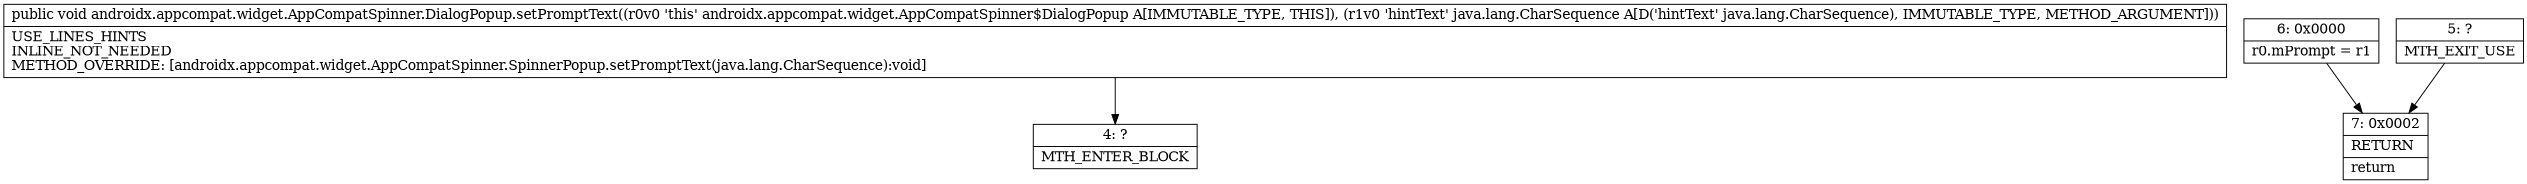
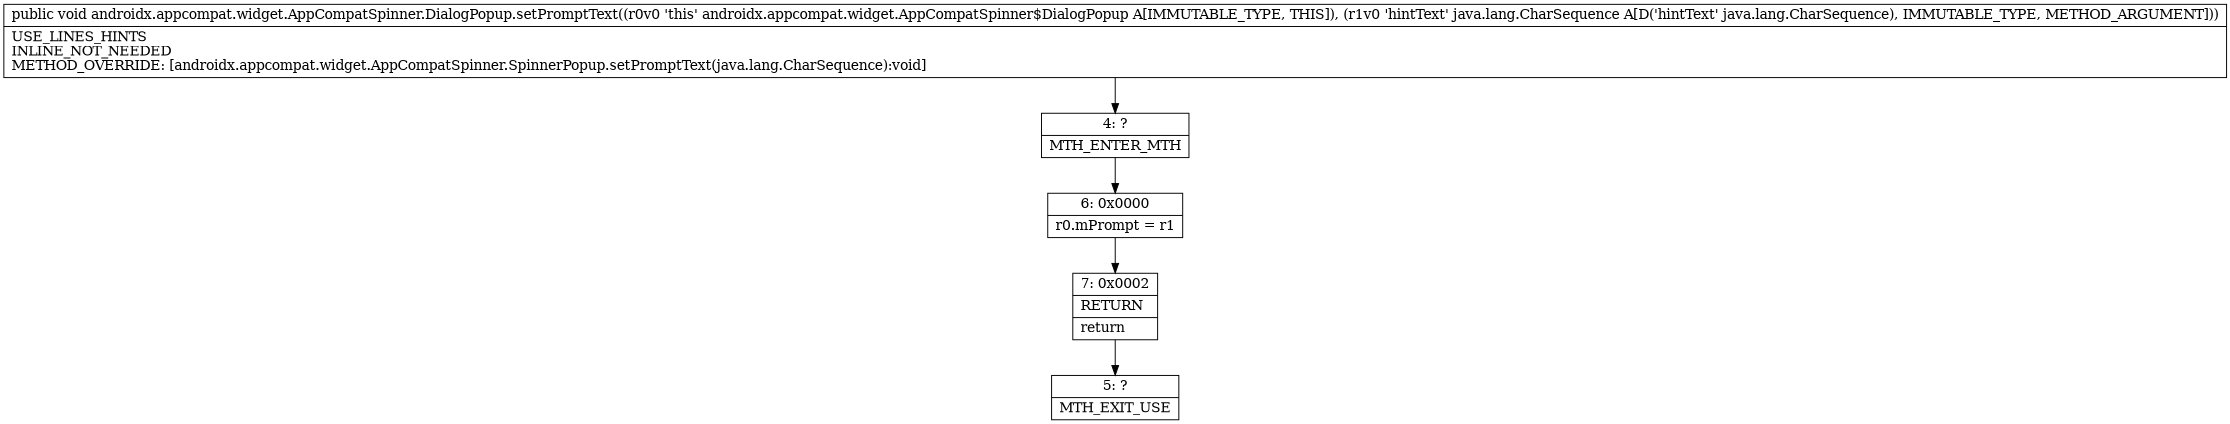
(2430, 84) -> (1115, 353)
(1115, 157) -> (1115, 146)
none -> (1115, 171)
